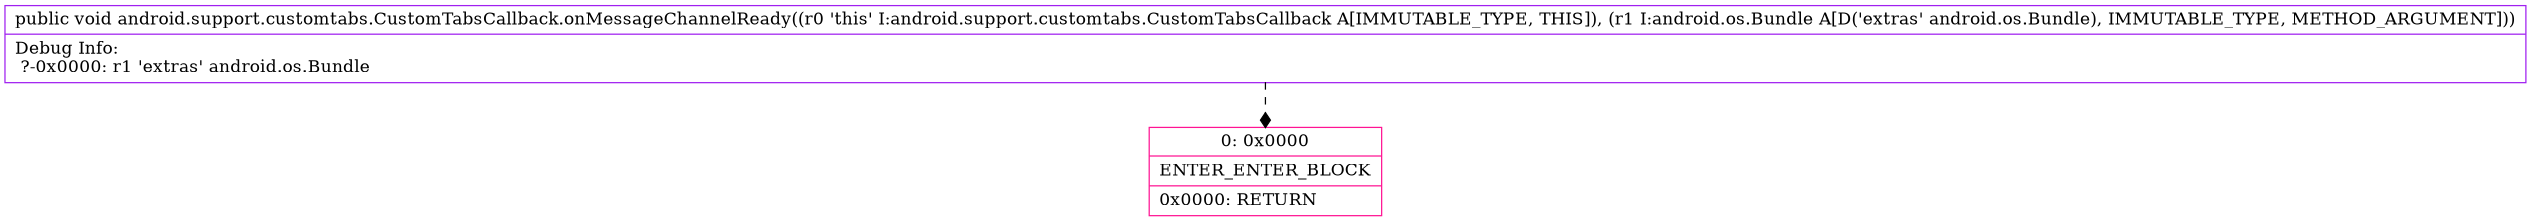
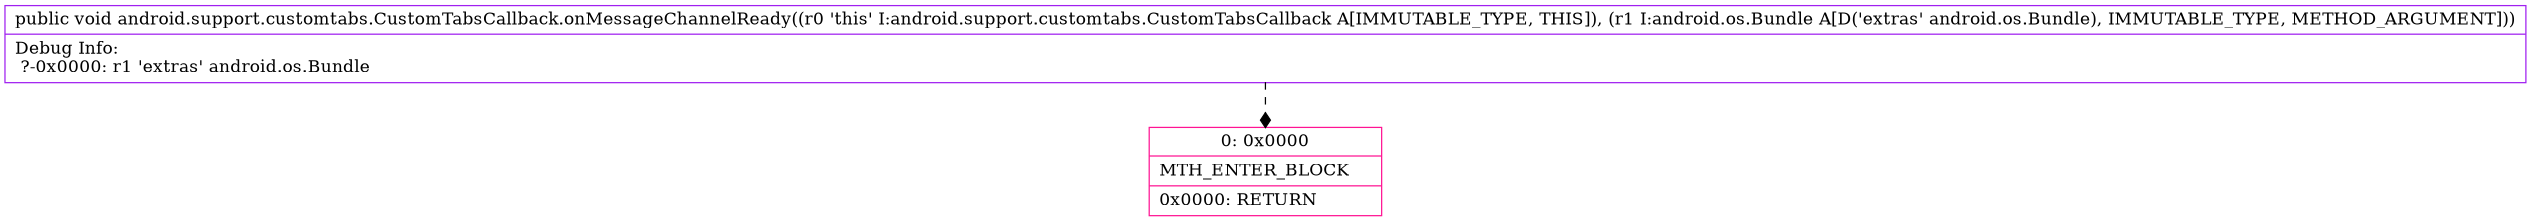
(1265, 170) -> (1255, 170)
